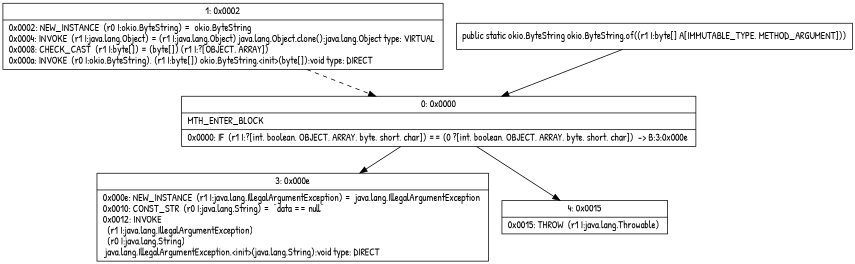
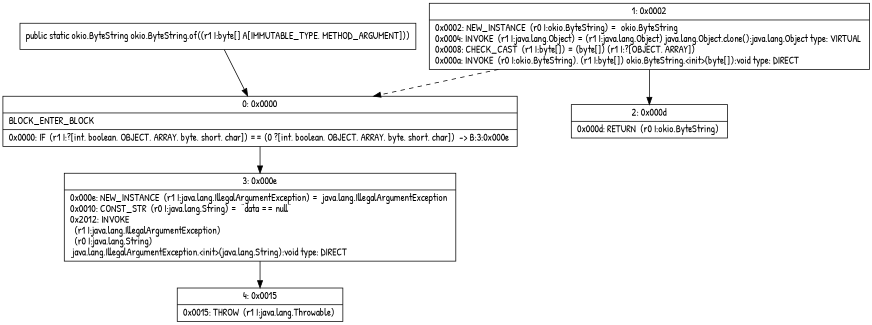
(226, 121) -> (52, 121)
none -> (649, 121)
(515, 171) -> (260, 271)
(135, 220) -> (102, 220)
